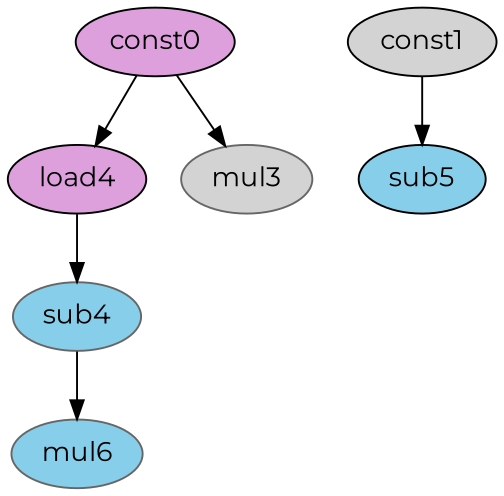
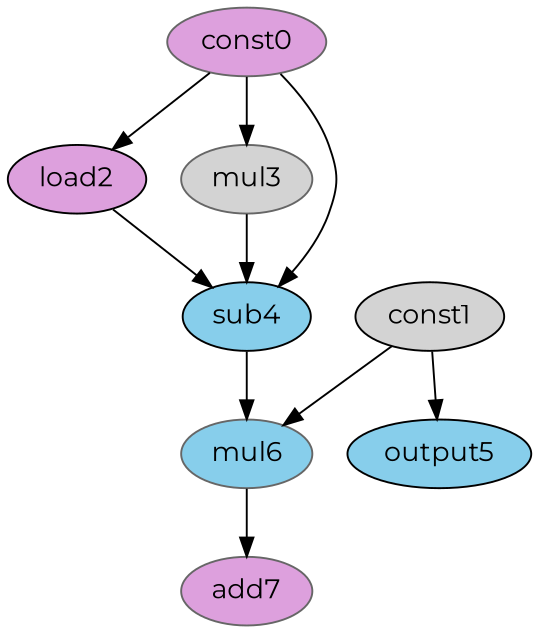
(155, 42) -> (247, 42)
none -> (336, 171)
(77, 179) -> (77, 179)
(422, 179) -> (439, 454)
none -> (247, 239)
(77, 317) -> (247, 317)
none -> (345, 380)
none -> (247, 591)
